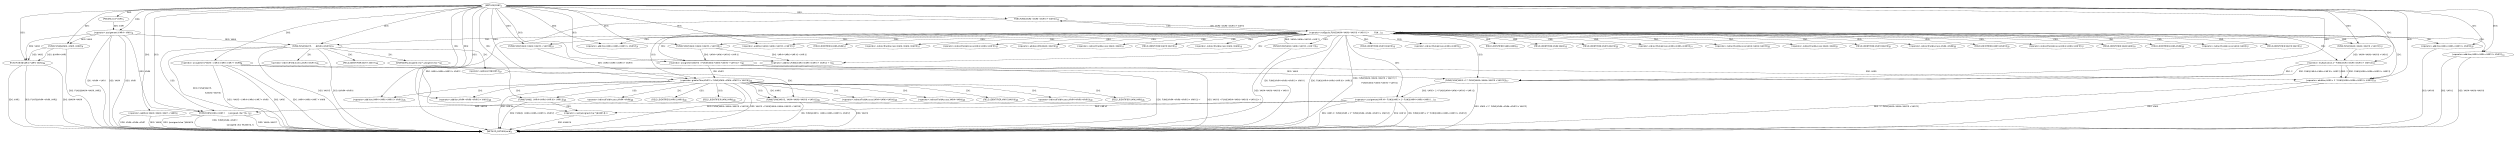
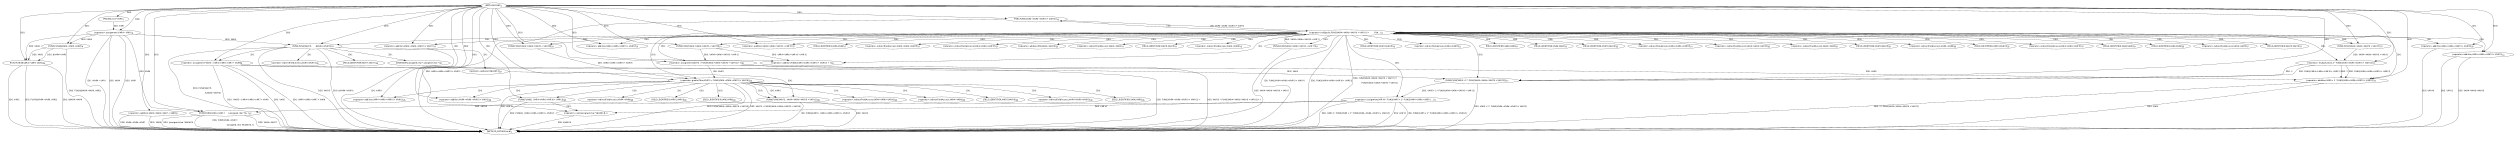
none -> (410, 46)
(182, 50) -> (253, 51)
